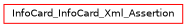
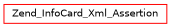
(93, 14) -> (85, 14)
